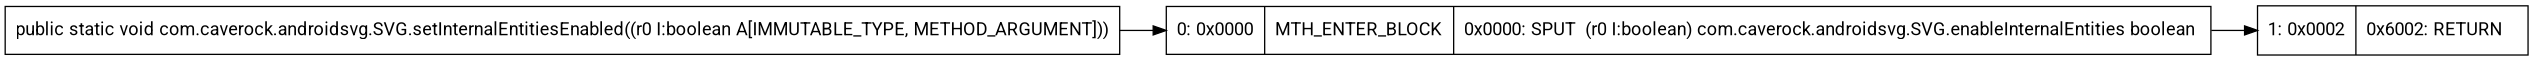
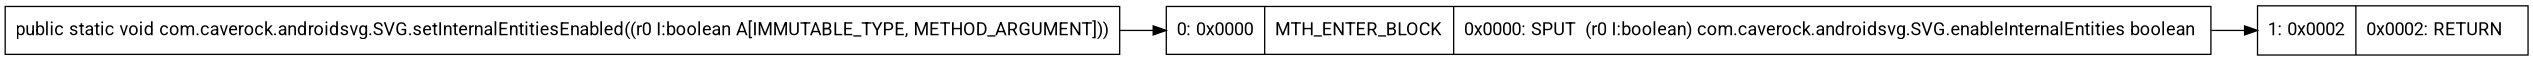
(2442, 30) -> (2442, 30)
